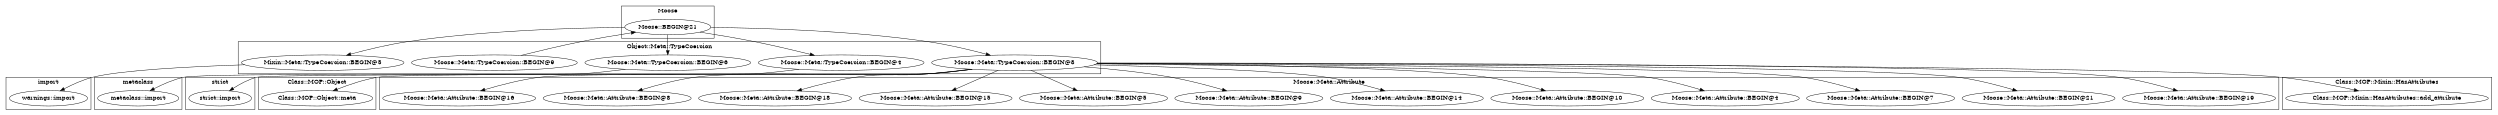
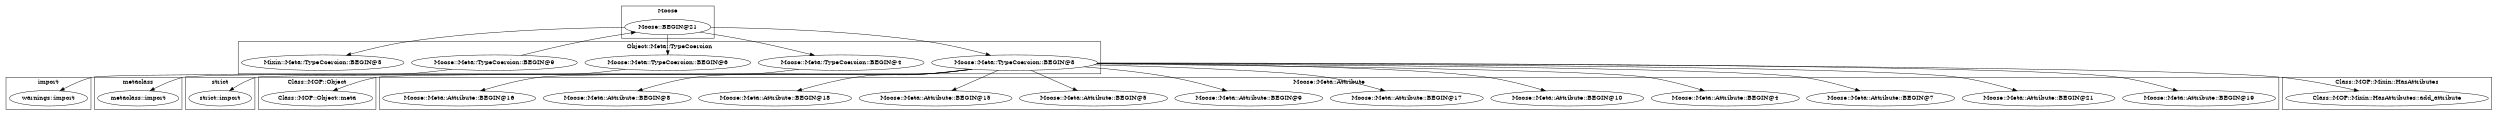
(153, 69) -> (257, 75)
(1407, 98) -> (1407, 98)
